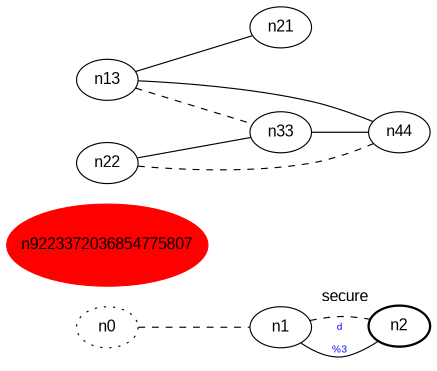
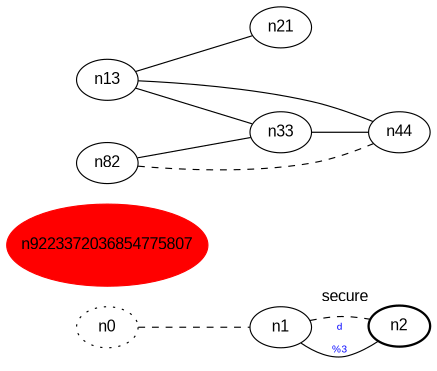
(194, 106) -> (194, 106)
(107, 163) -> (107, 163)
